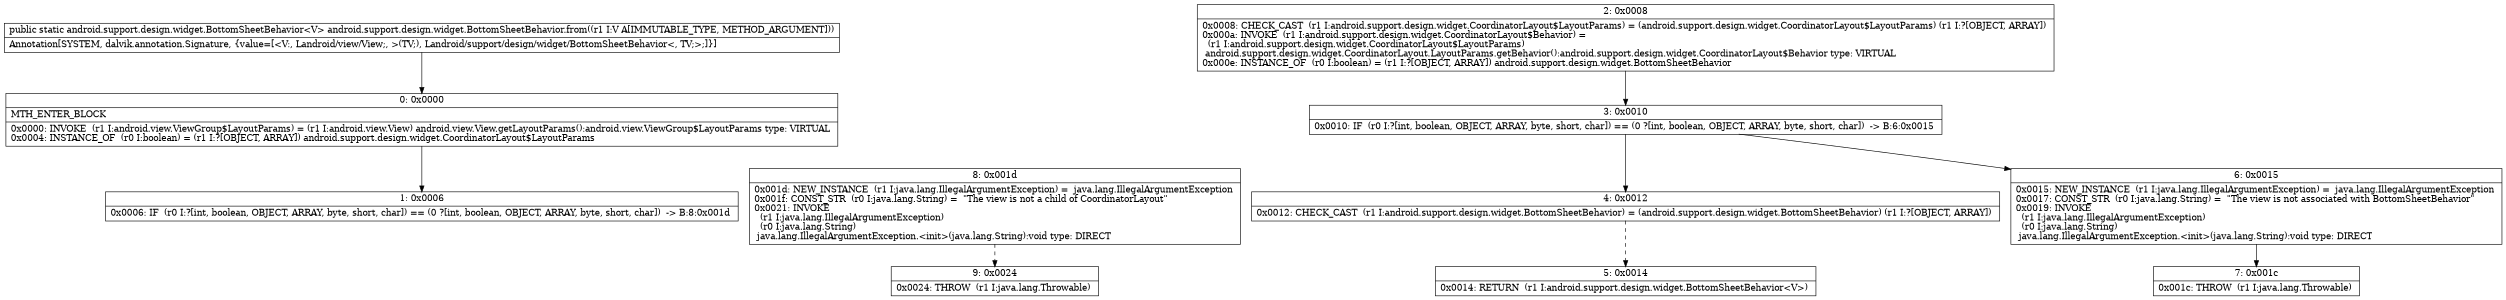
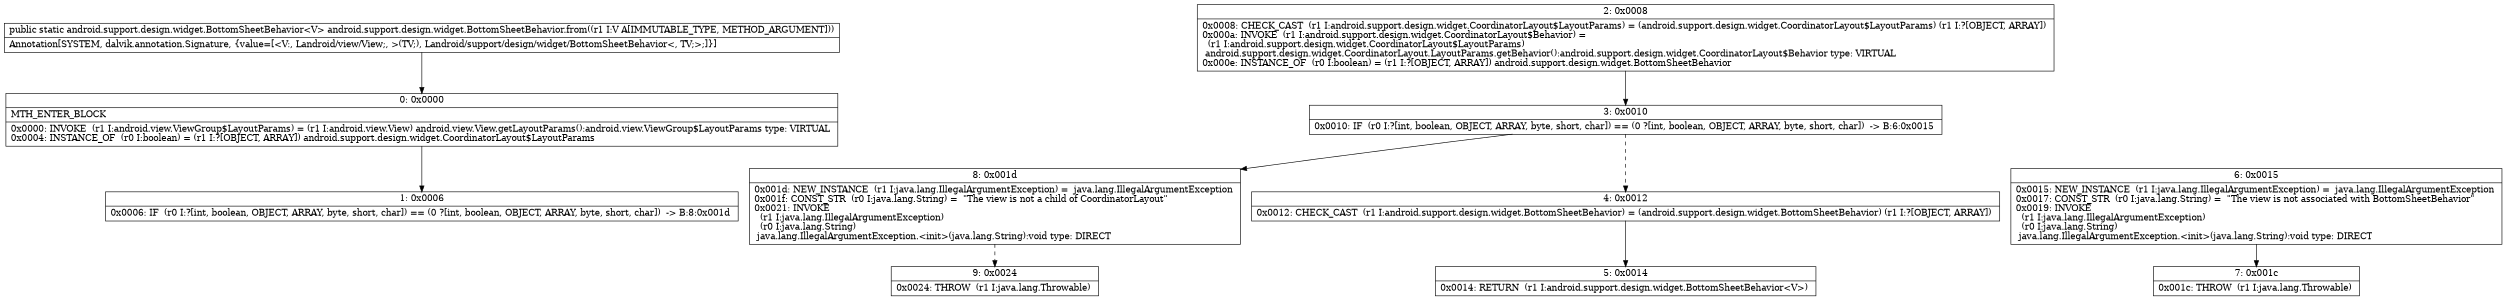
(1872, 151) -> (1380, 151)
(1626, 160) -> (1626, 160)
(1626, 241) -> (1626, 241)
